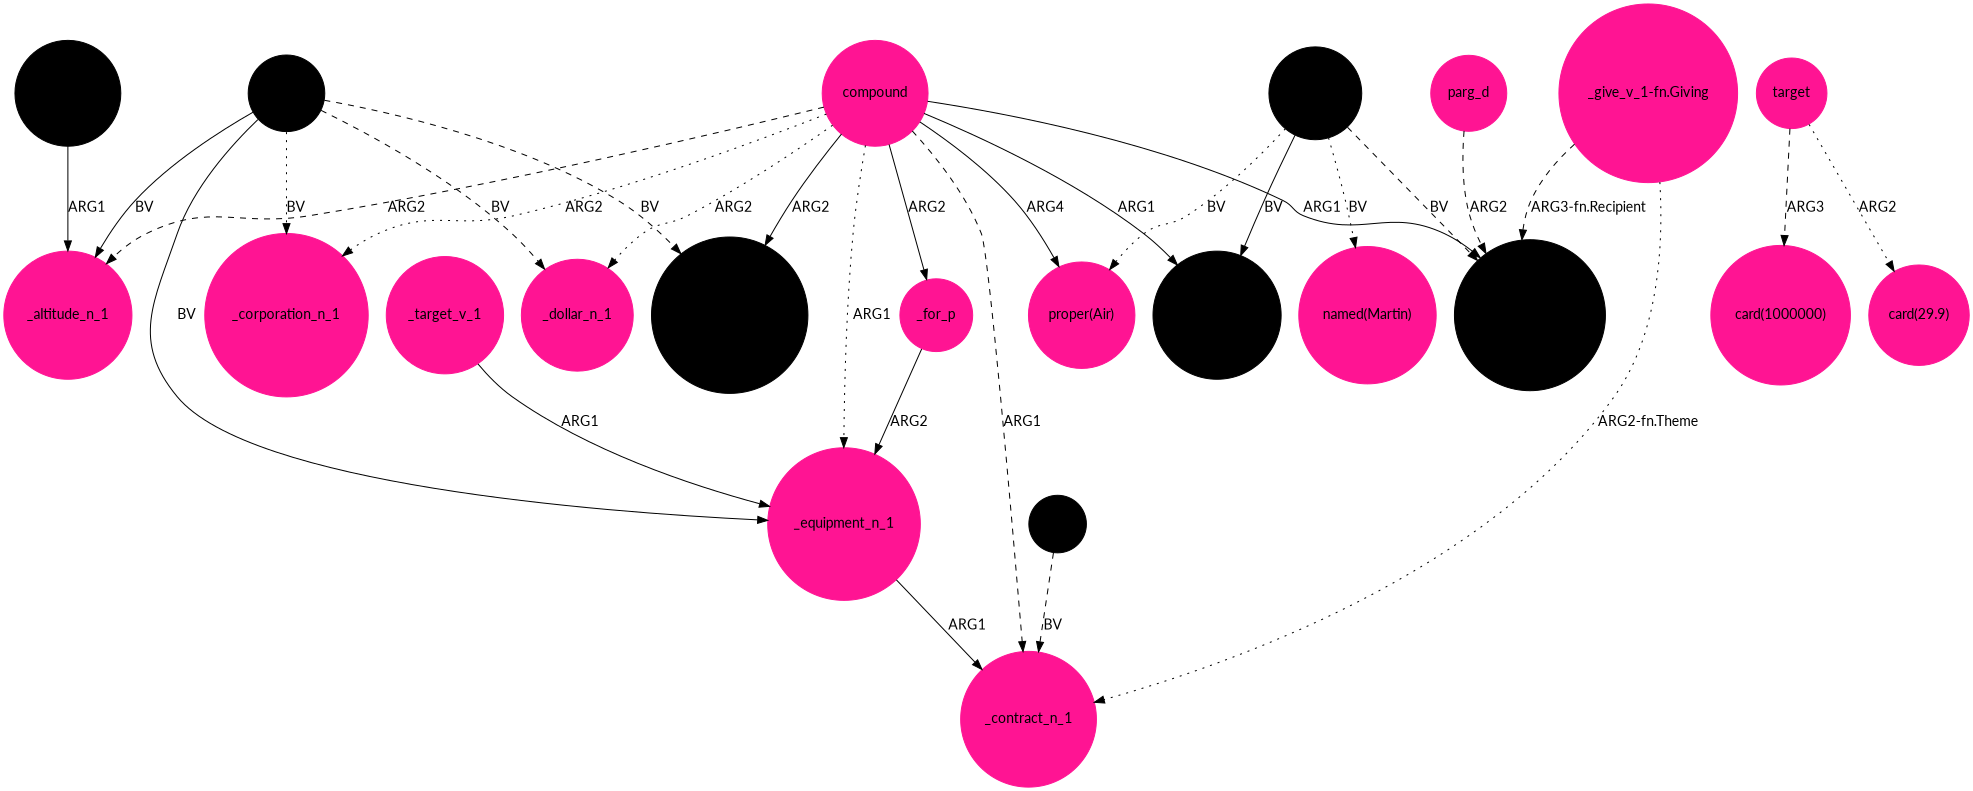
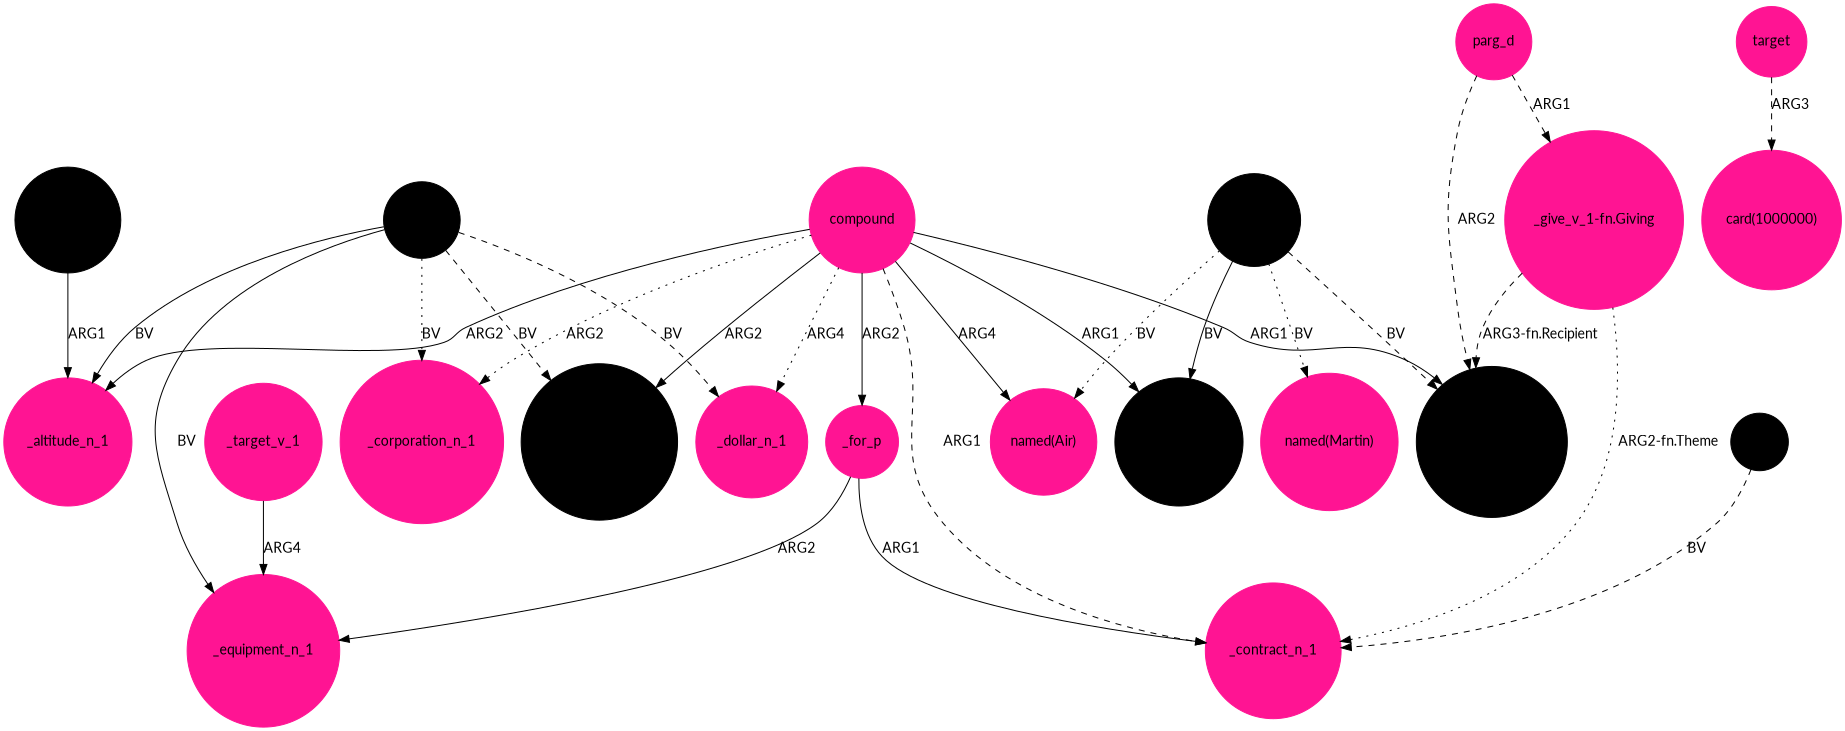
none -> (1529, 104)
(467, 187) -> (462, 329)
(734, 208) -> (826, 335)
(849, 291) -> none
(1082, 315) -> (1044, 442)
(1919, 315) -> none
(580, 422) -> (282, 549)
(936, 621) -> (993, 605)
